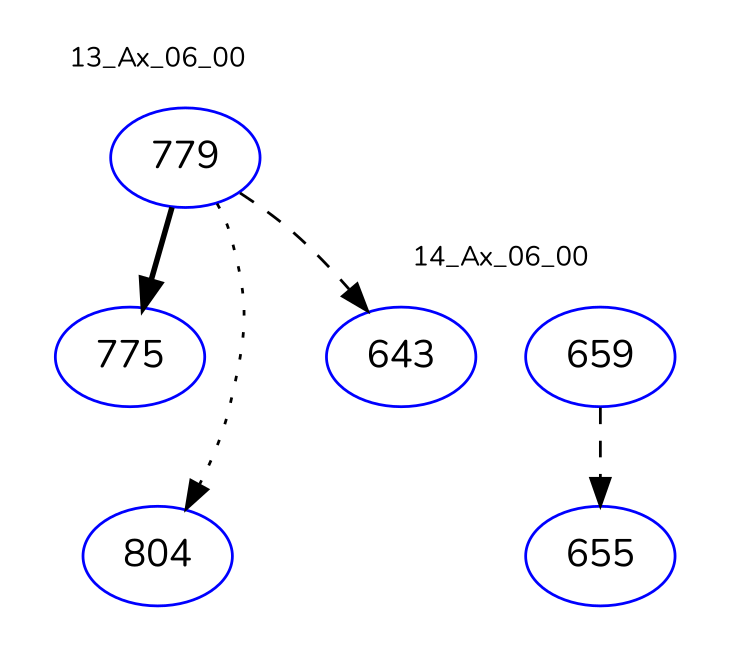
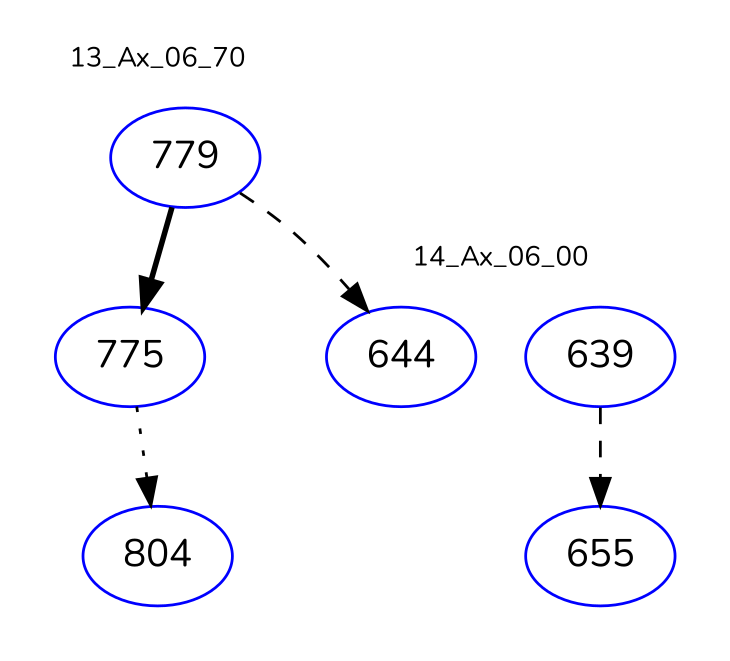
(158, 59) -> (158, 59)
(242, 345) -> (142, 442)
(401, 357) -> (401, 357)
(600, 357) -> (600, 357)
